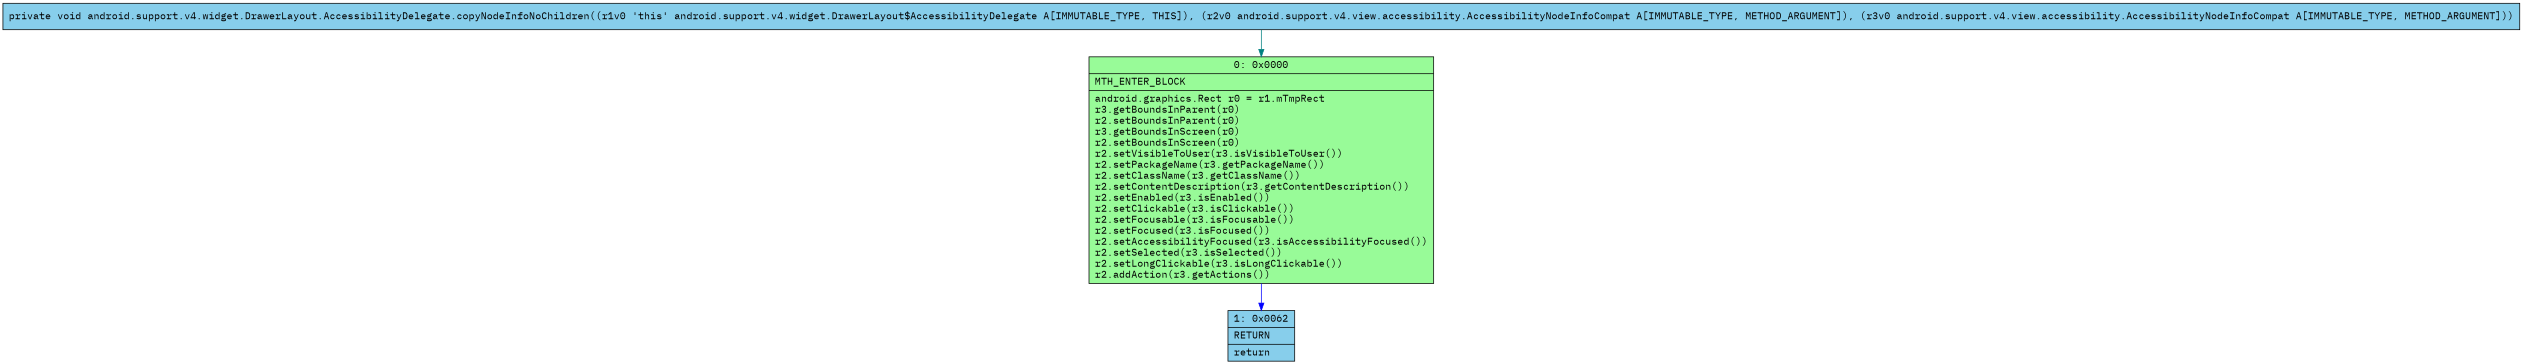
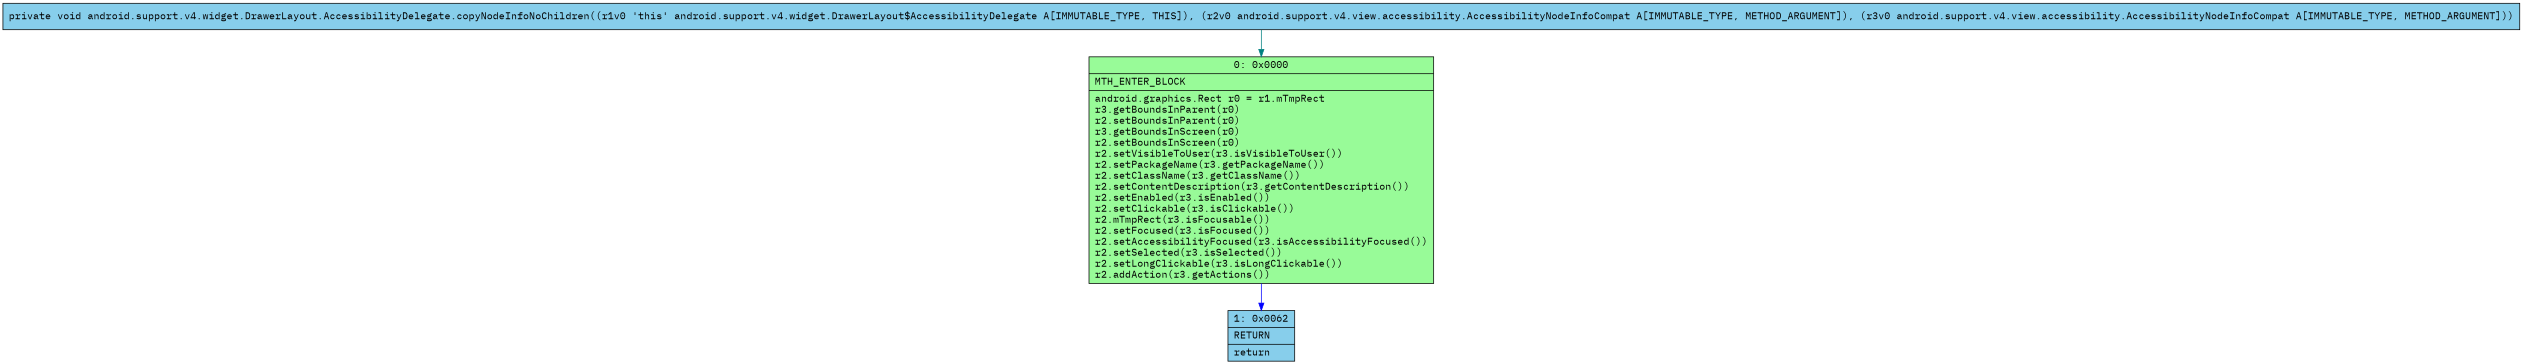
(1195, 220) -> (1183, 220)
